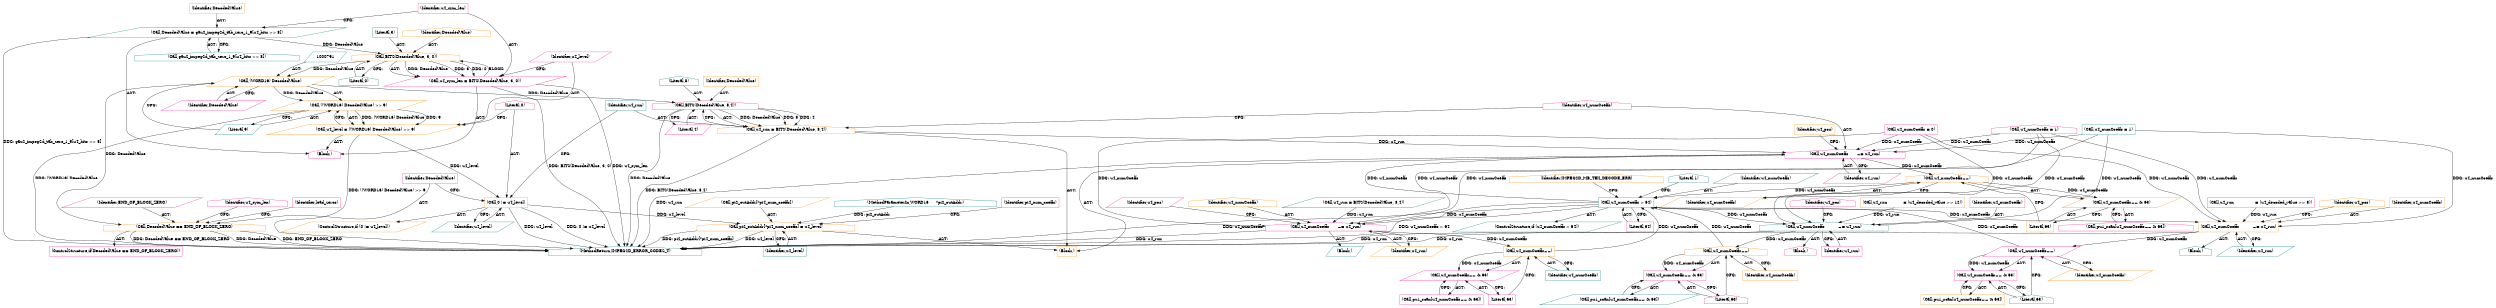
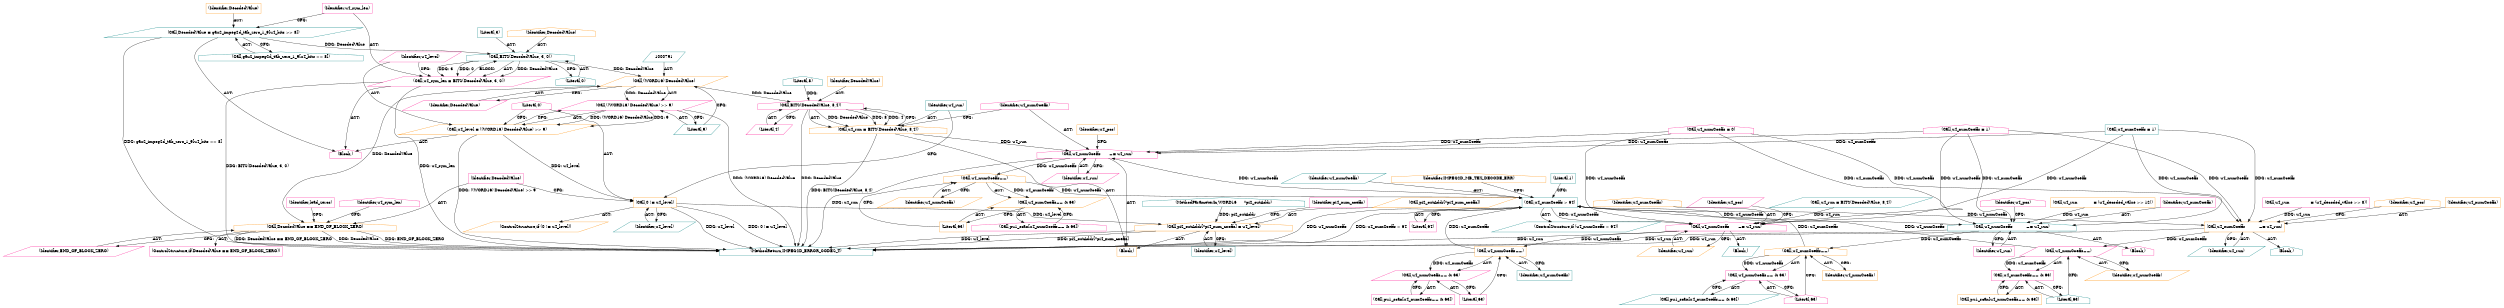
(406, 57) -> (521, 57)
(699, 93) -> (813, 93)
(349, 106) -> (634, 106)
(1911, 130) -> (1711, 130)
(1689, 178) -> (1563, 178)
none -> (194, 238)
